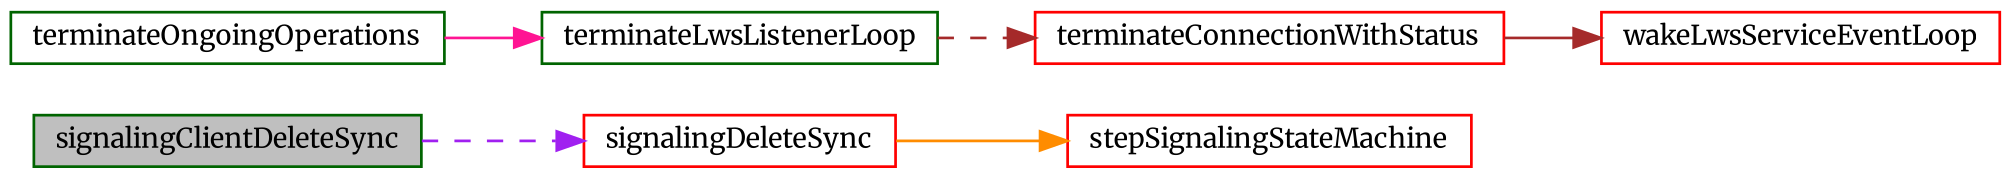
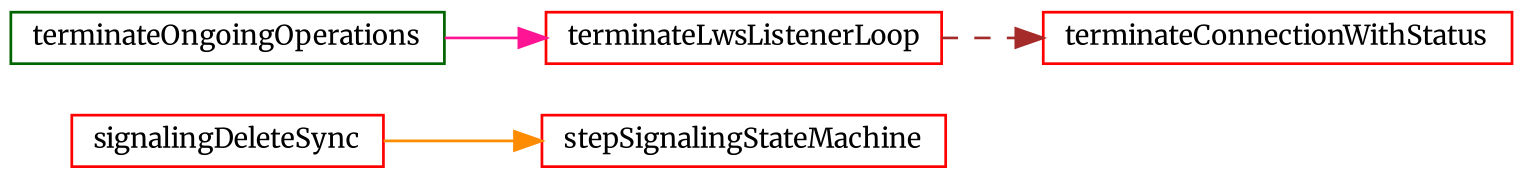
(740, 38) -> (744, 38)
(1801, 38) -> none
(228, 141) -> none
